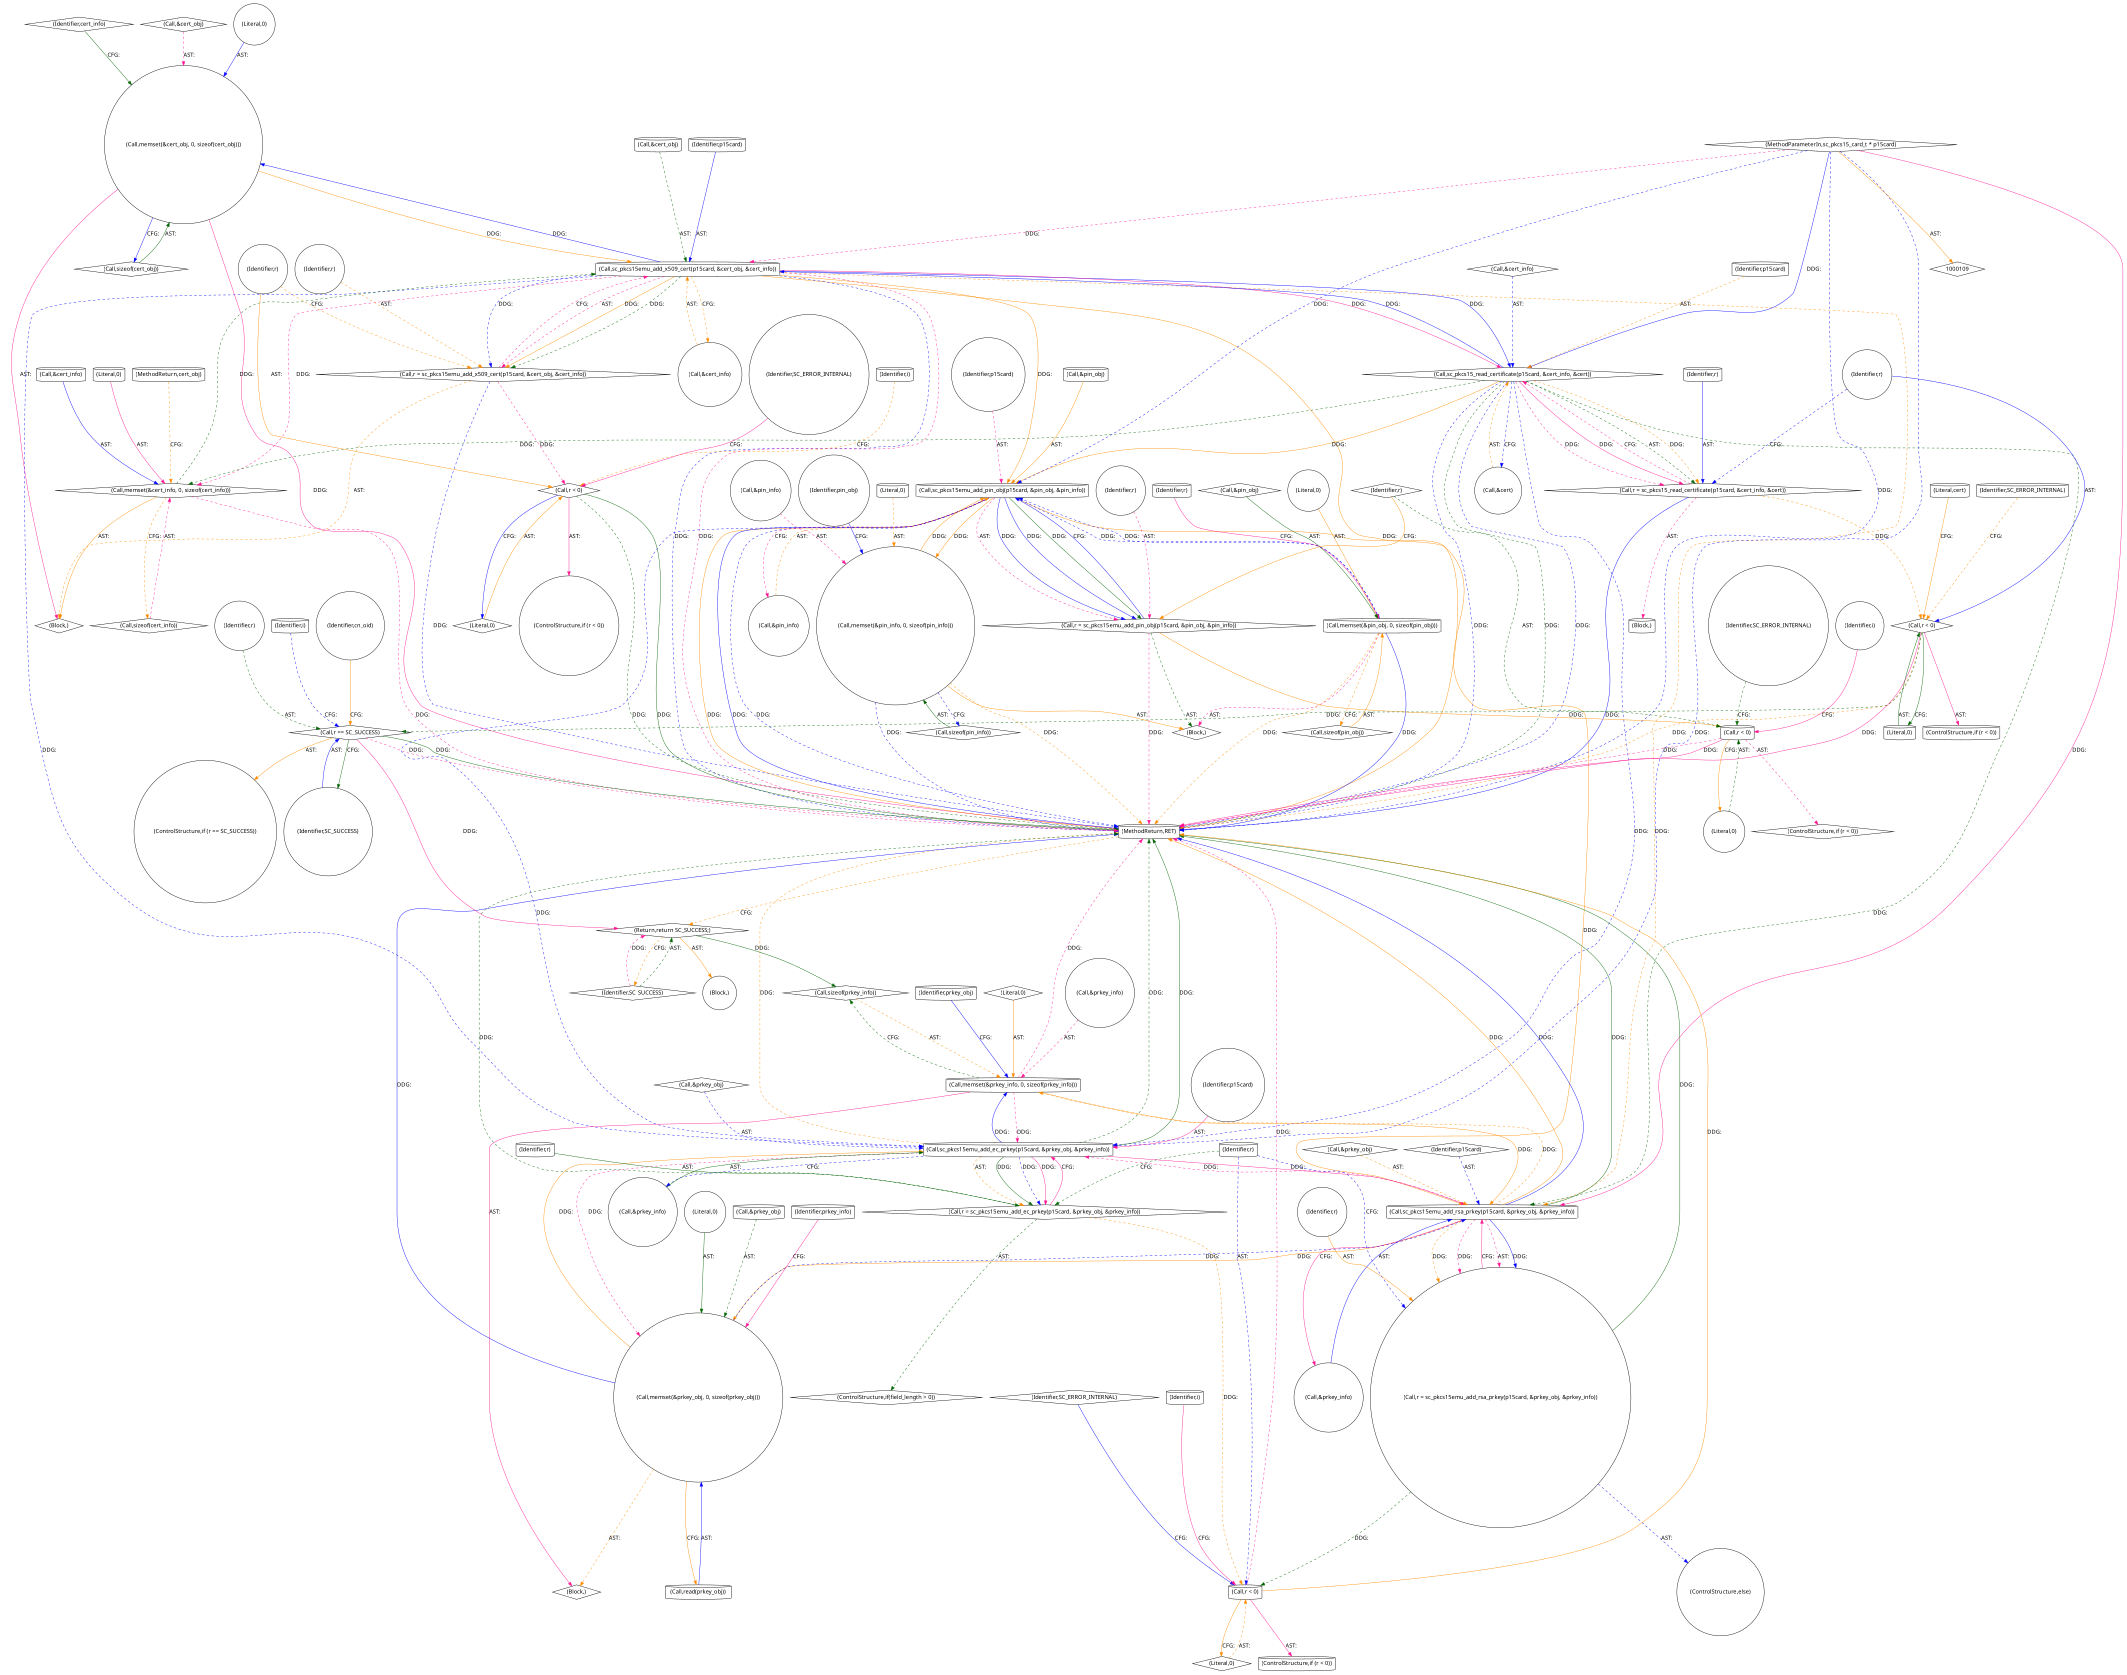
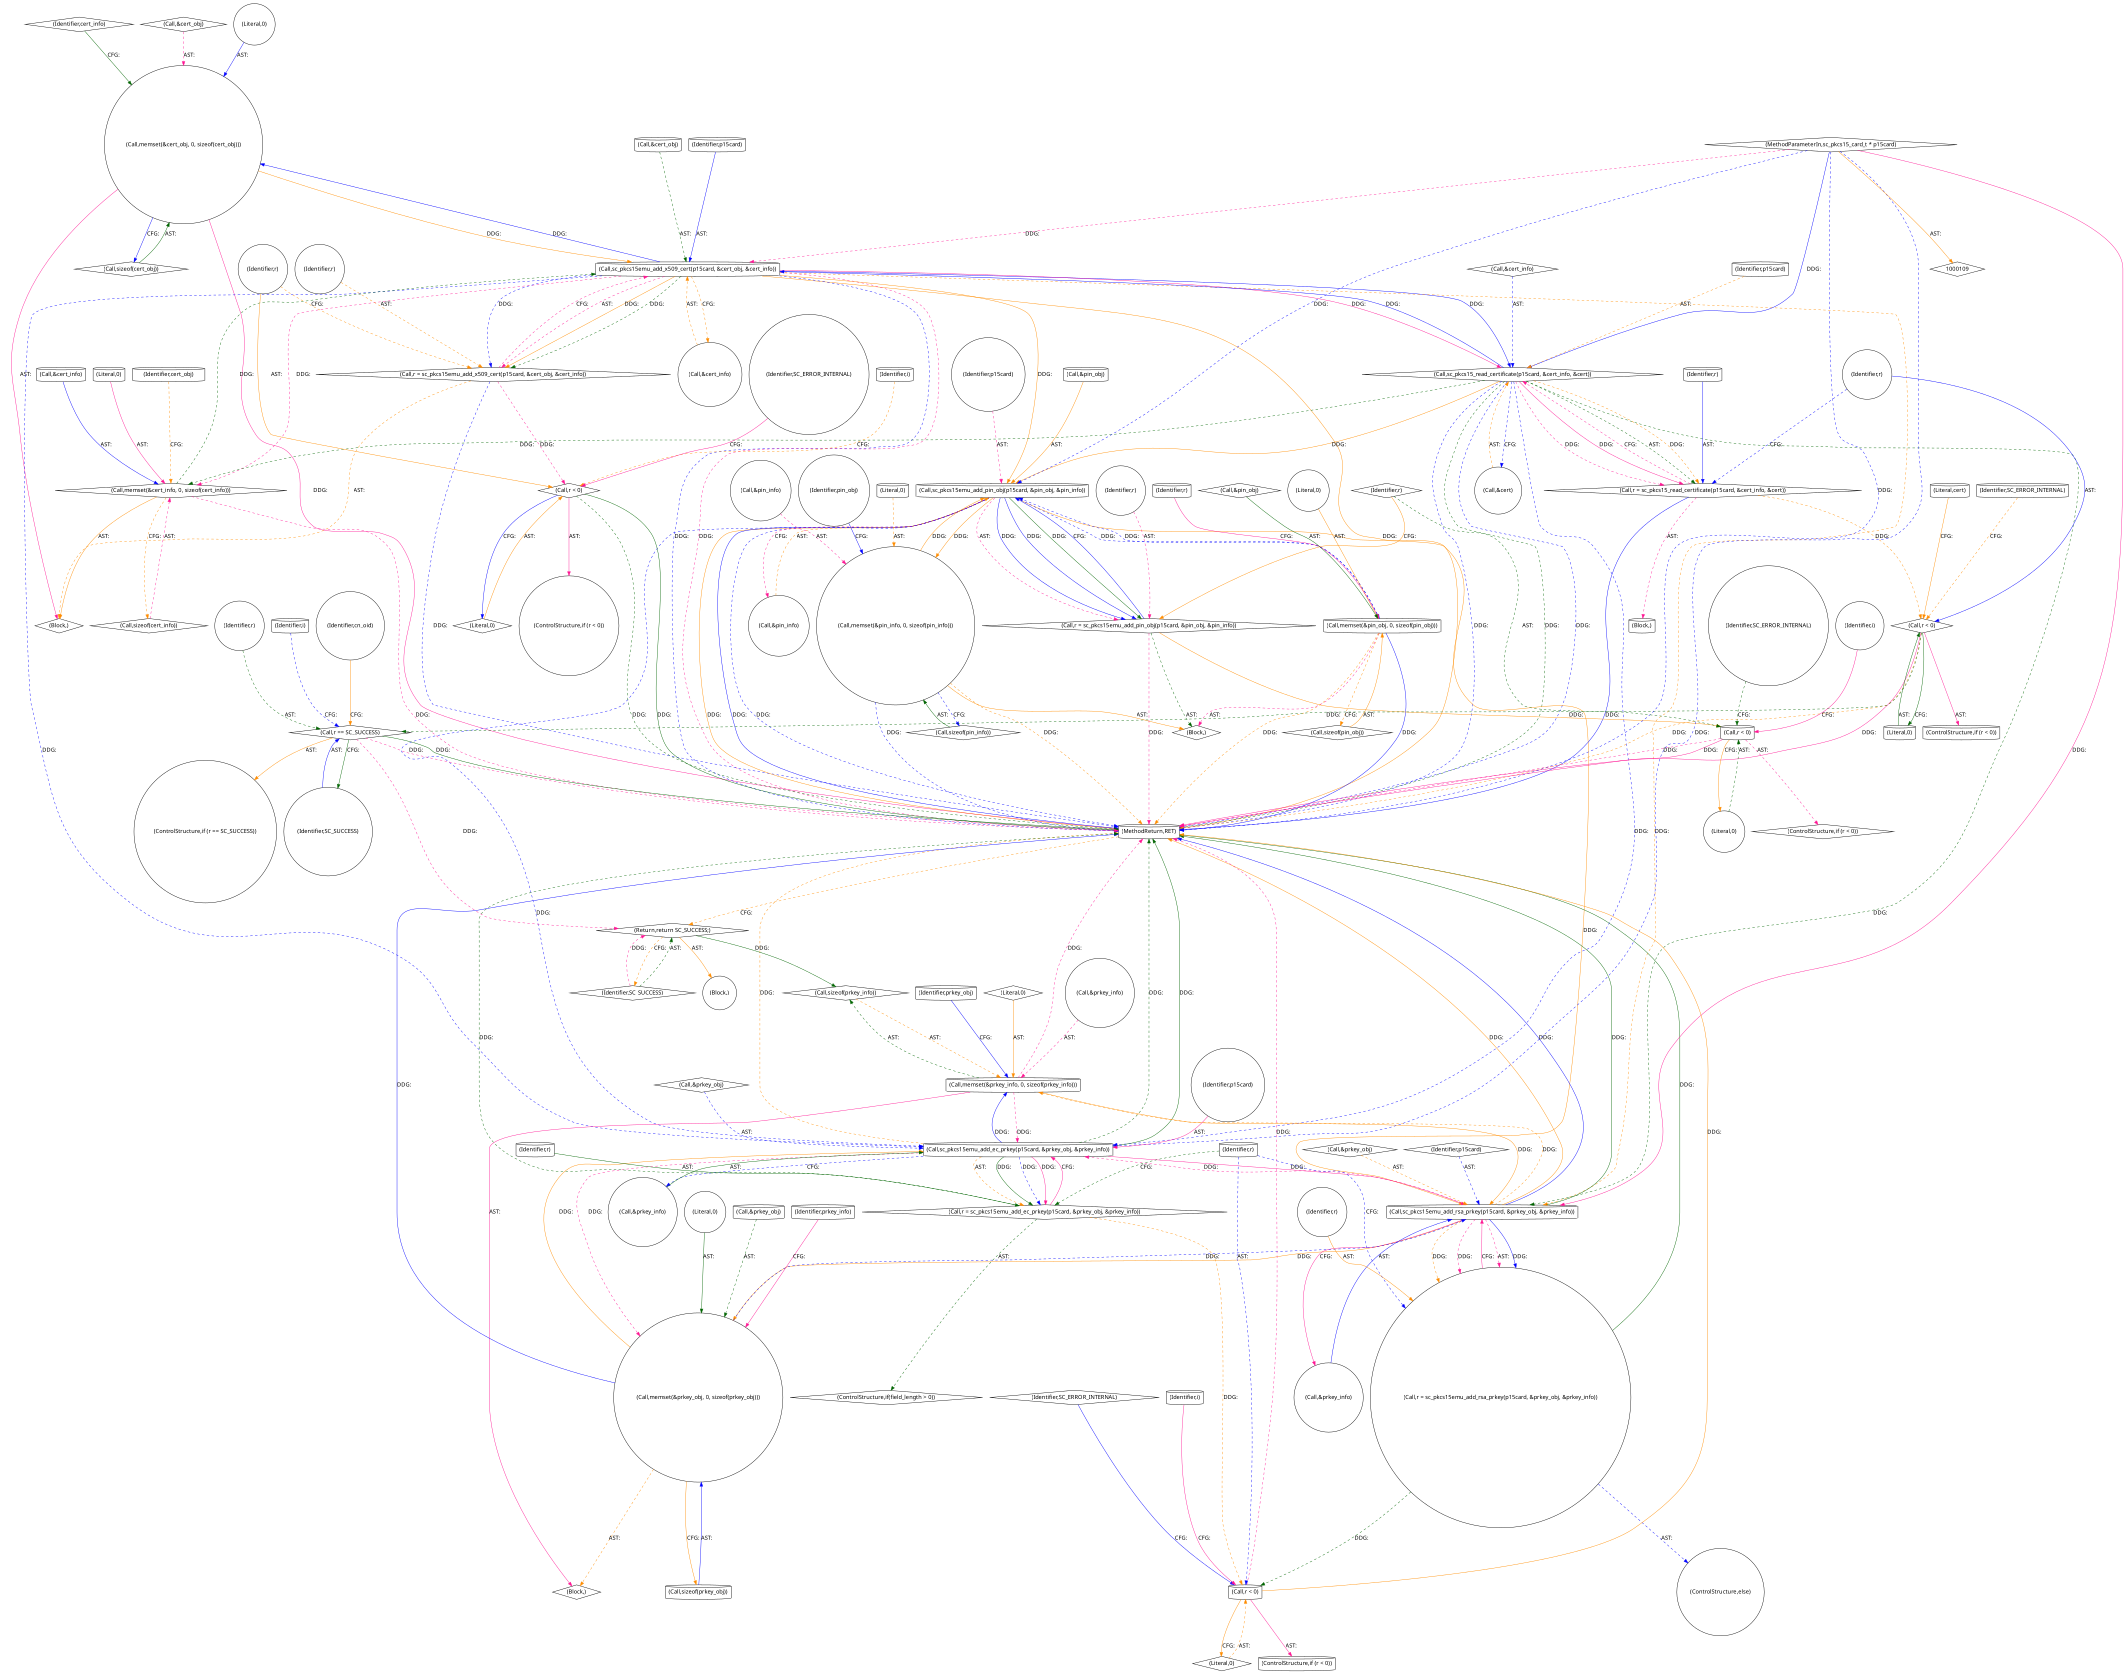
(169, 375) -> (169, 375)
(449, 888) -> (449, 888)
(894, 1038) -> (894, 1038)
(698, 1592) -> (698, 1592)
